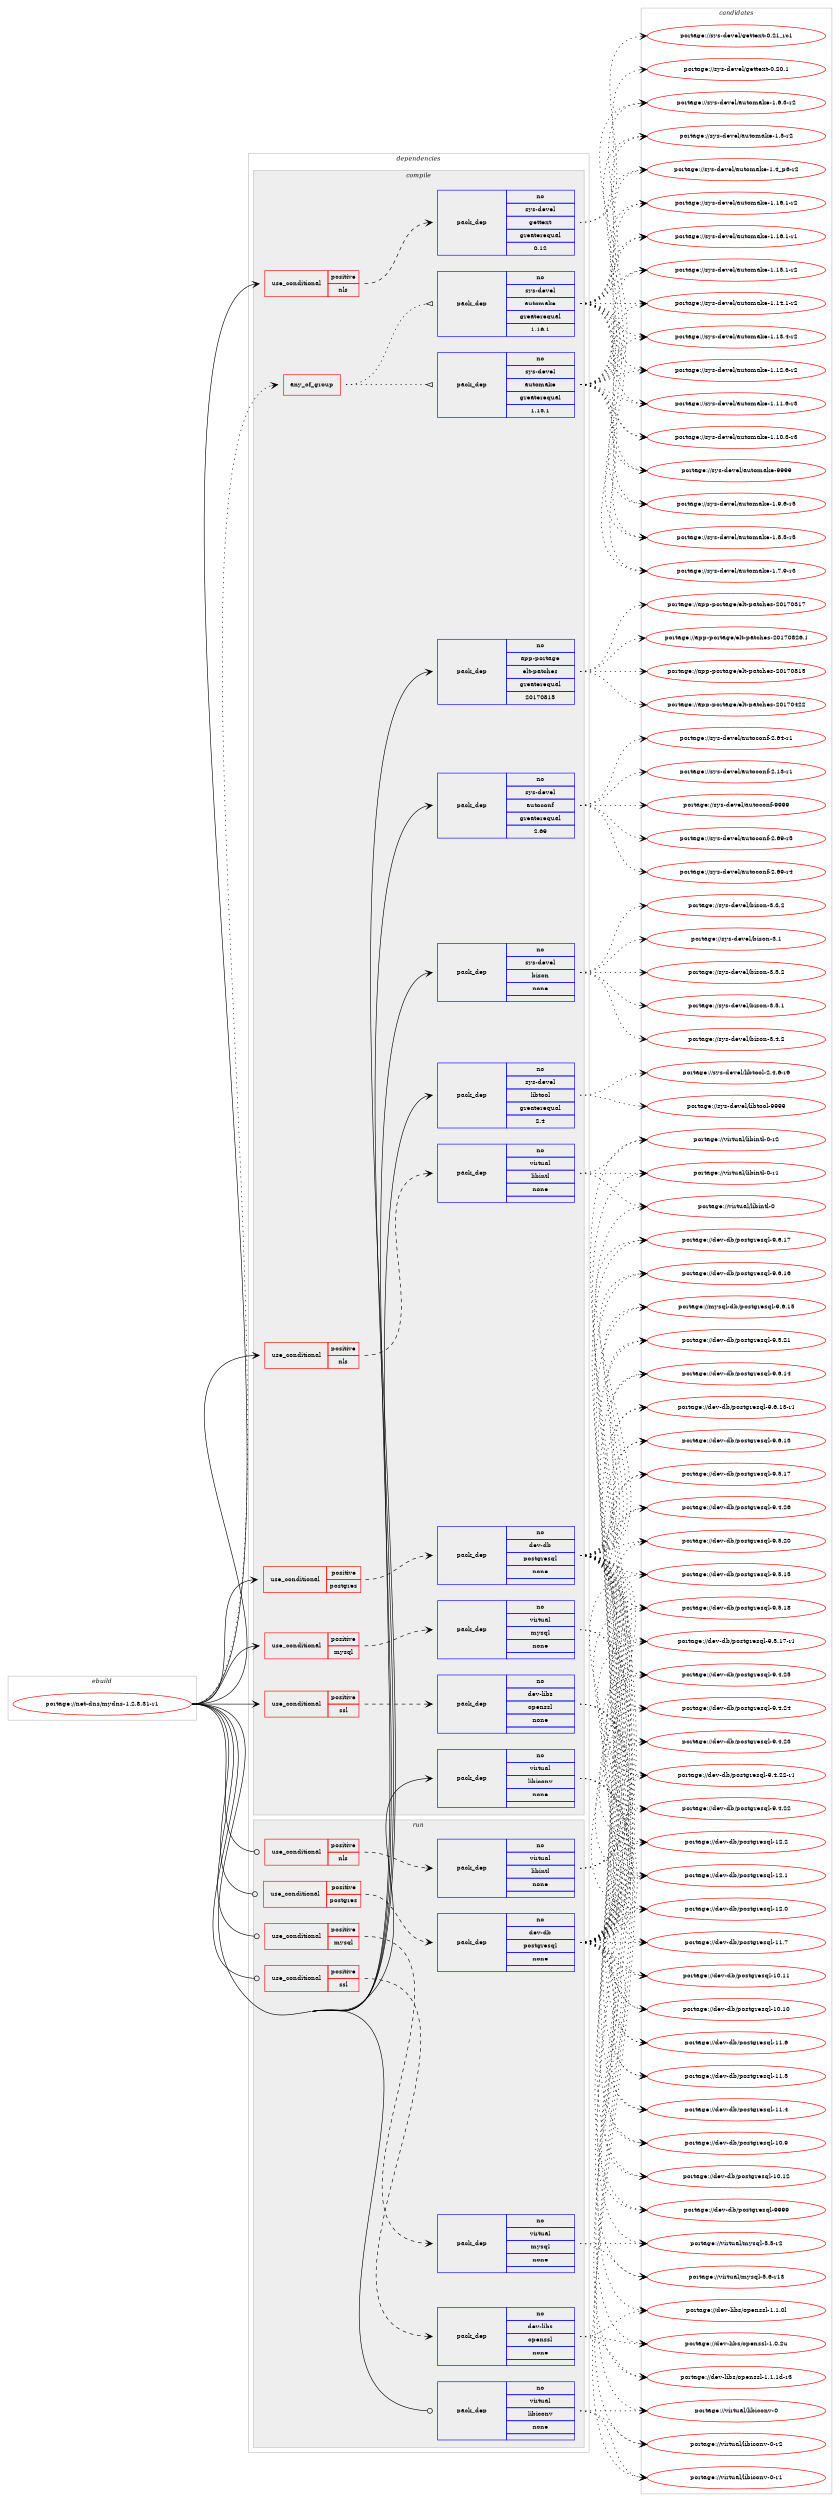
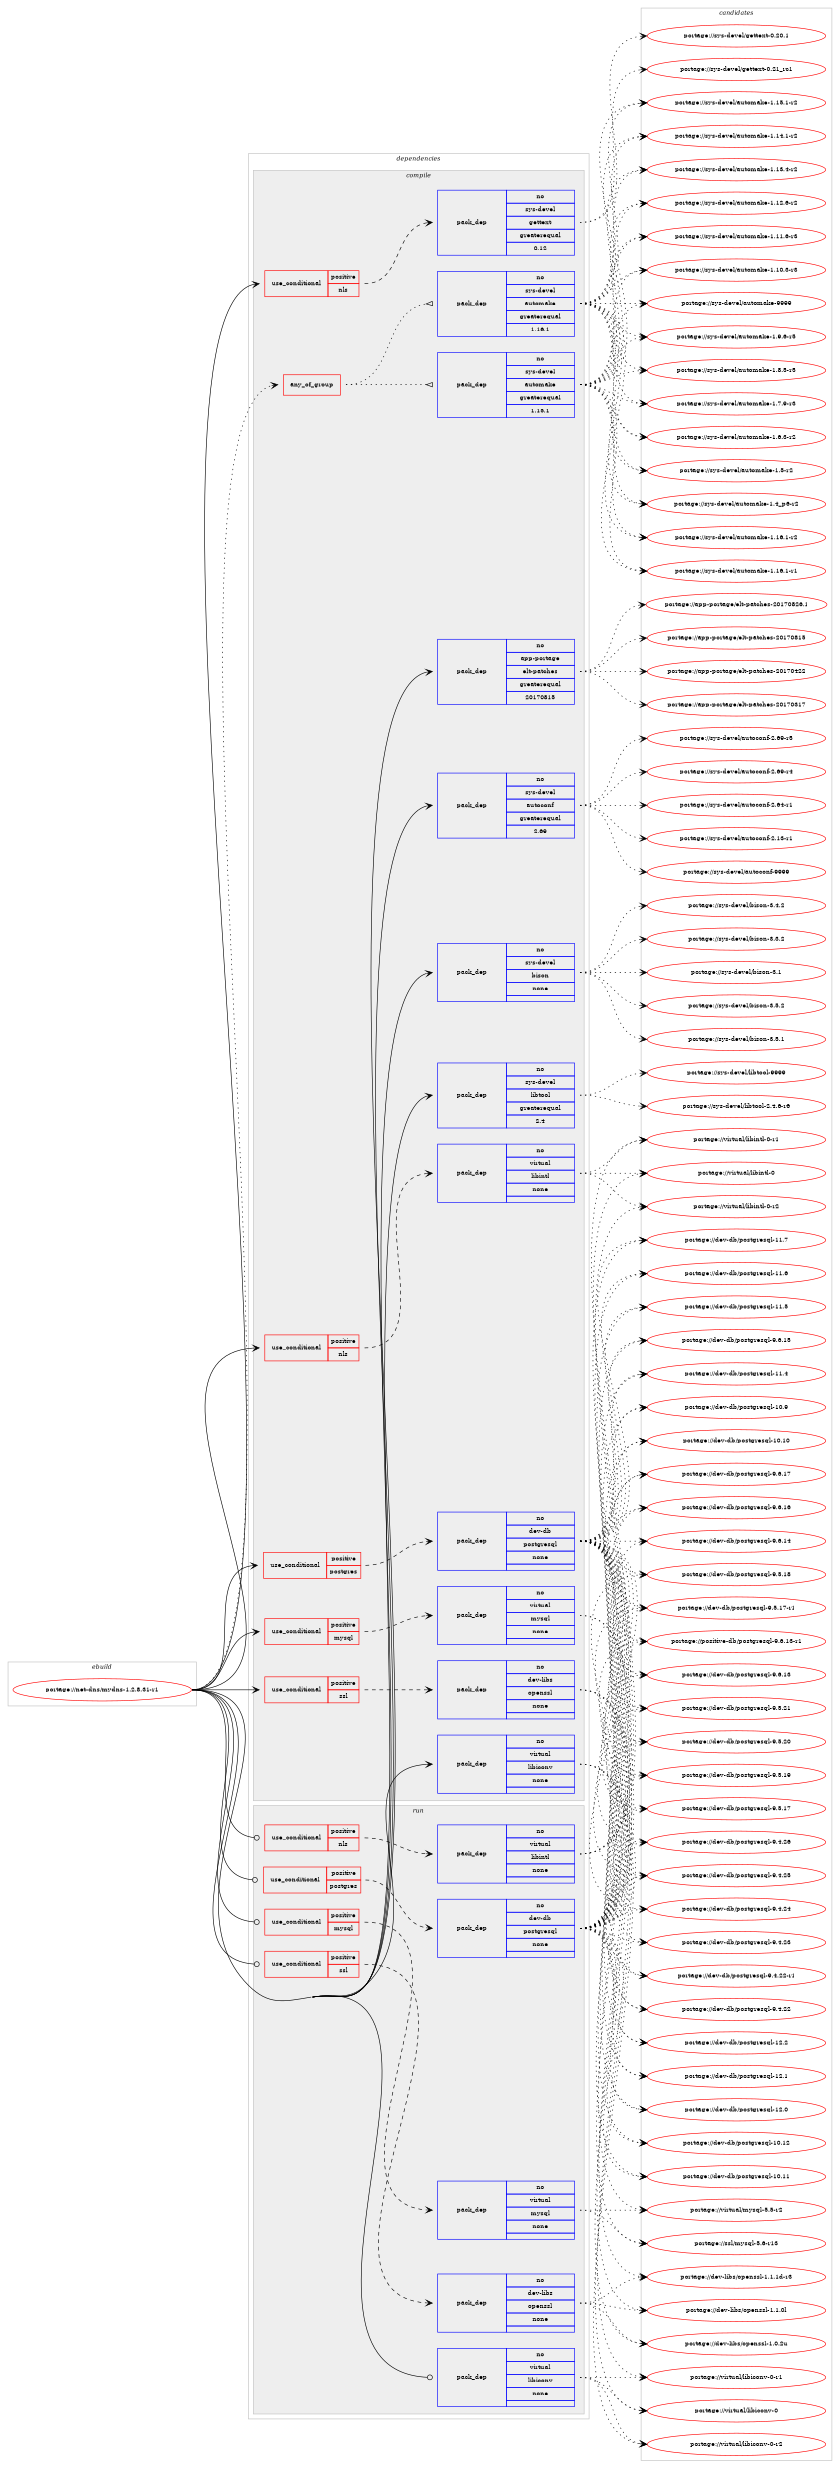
(737, 1307) -> (737, 1340)
(737, 1407) -> (737, 1642)
(737, 1575) -> (737, 1775)
(737, 2210) -> none
(737, 2277) -> (737, 2244)
